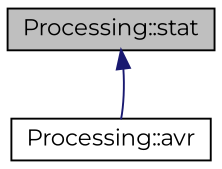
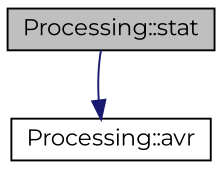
(124, 94) -> (98, 75)
